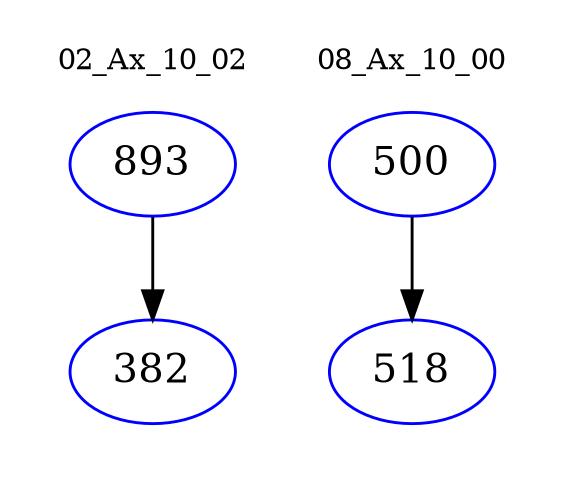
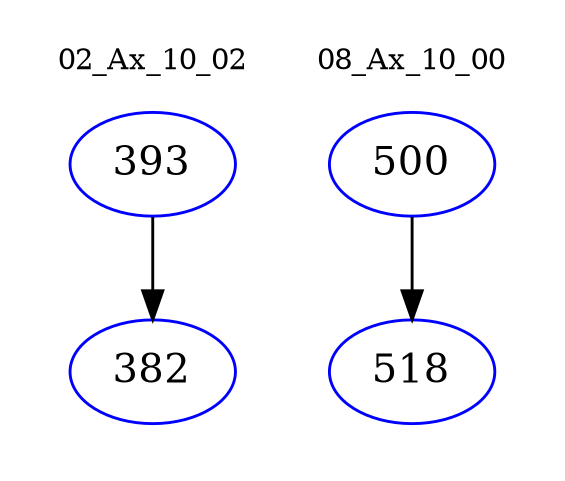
(153, 164) -> (153, 164)
